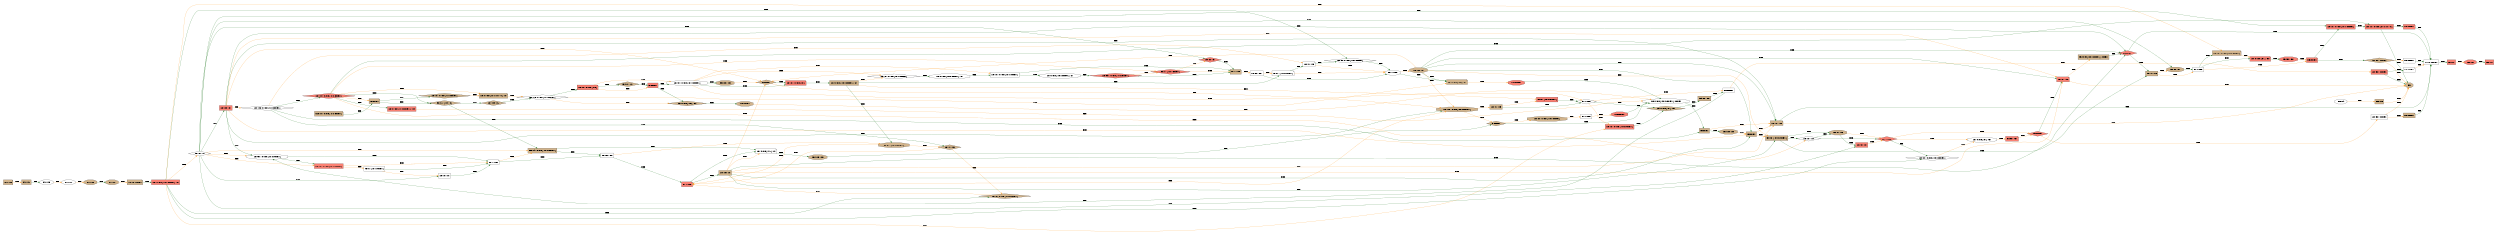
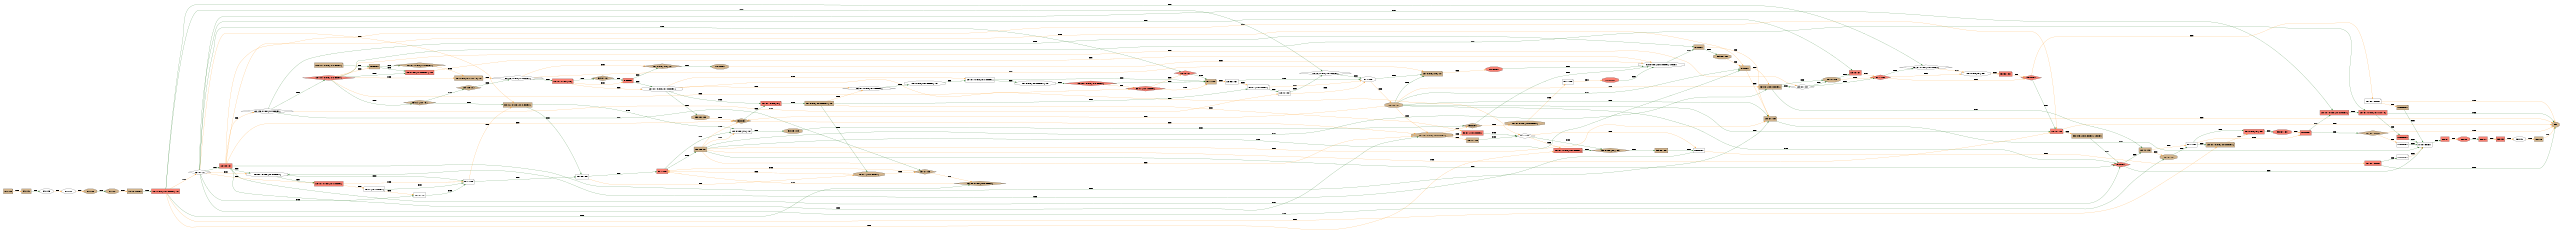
(405, 104) -> (392, 69)
(1519, 104) -> (1457, 135)
none -> (2500, 139)
